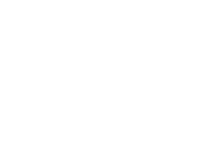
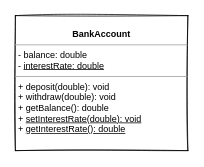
none -> (102, 83)
